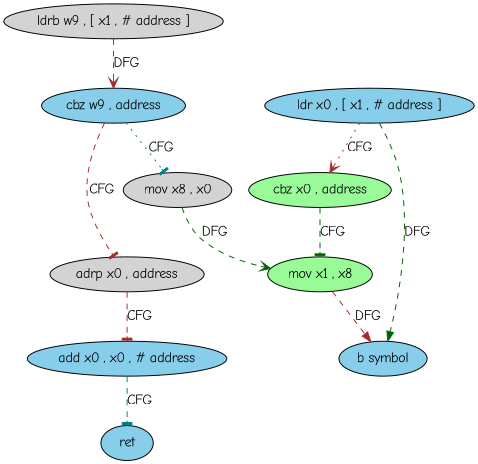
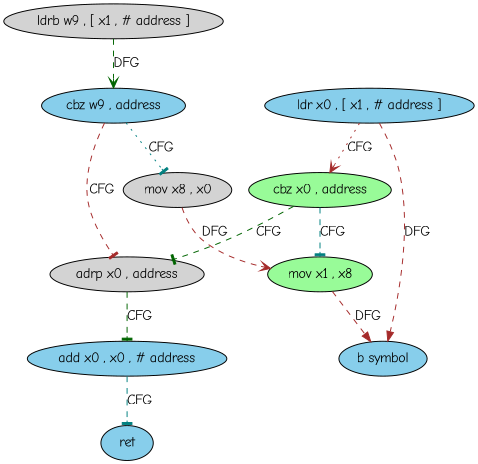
(114, 59) -> (114, 59)
(404, 226) -> (404, 226)
(320, 230) -> (320, 230)
none -> (236, 236)
(213, 247) -> (217, 250)
(127, 314) -> (127, 314)
